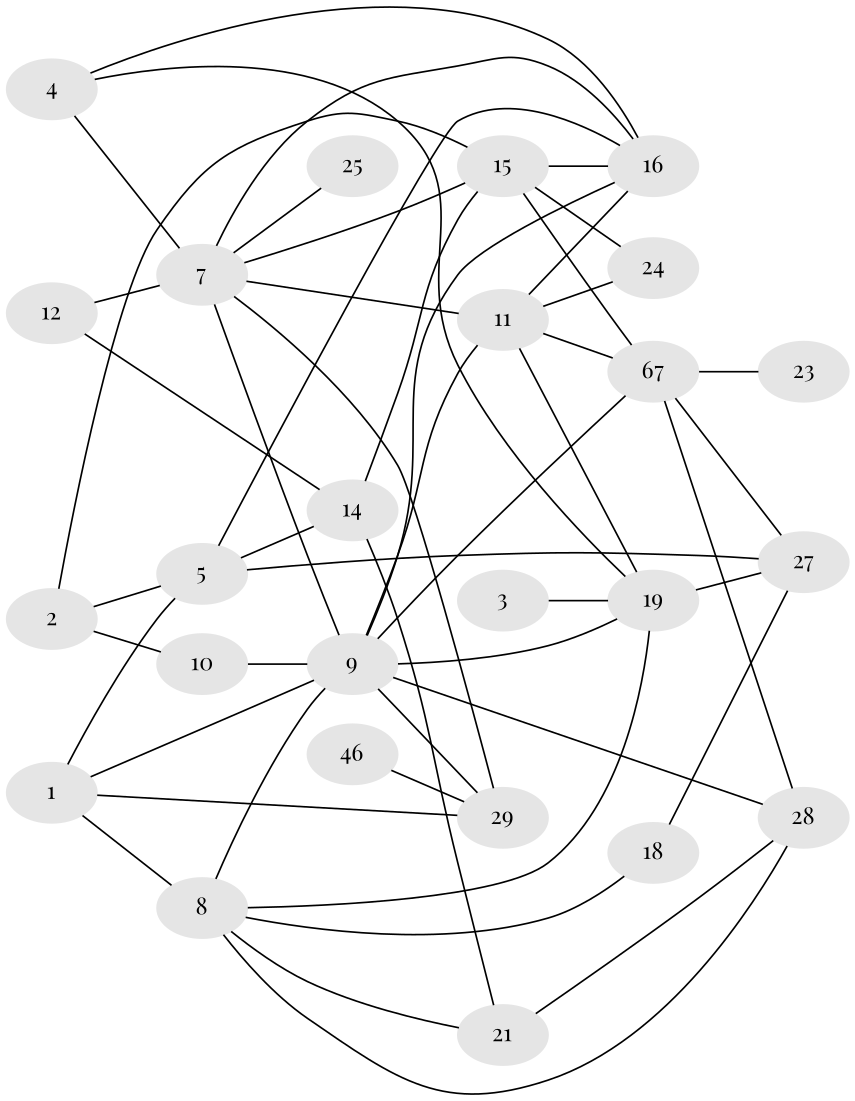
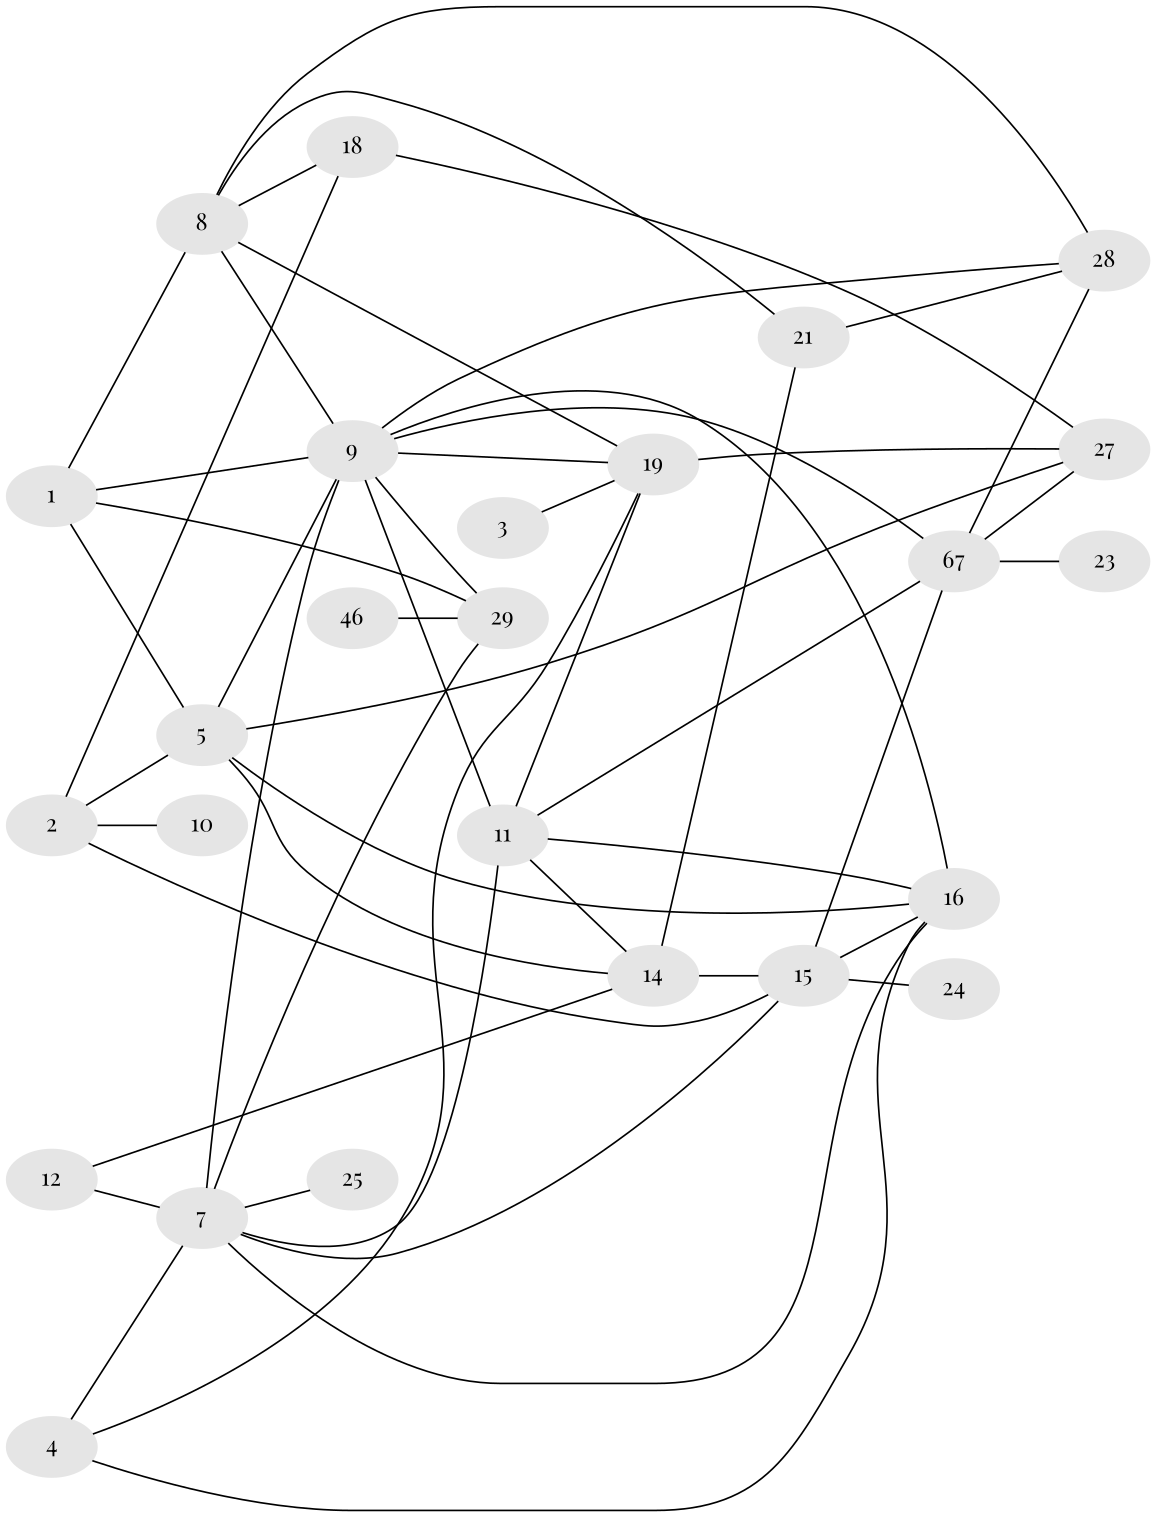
(578, 294) -> (590, 917)
none -> (202, 486)
(278, 664) -> (277, 593)
